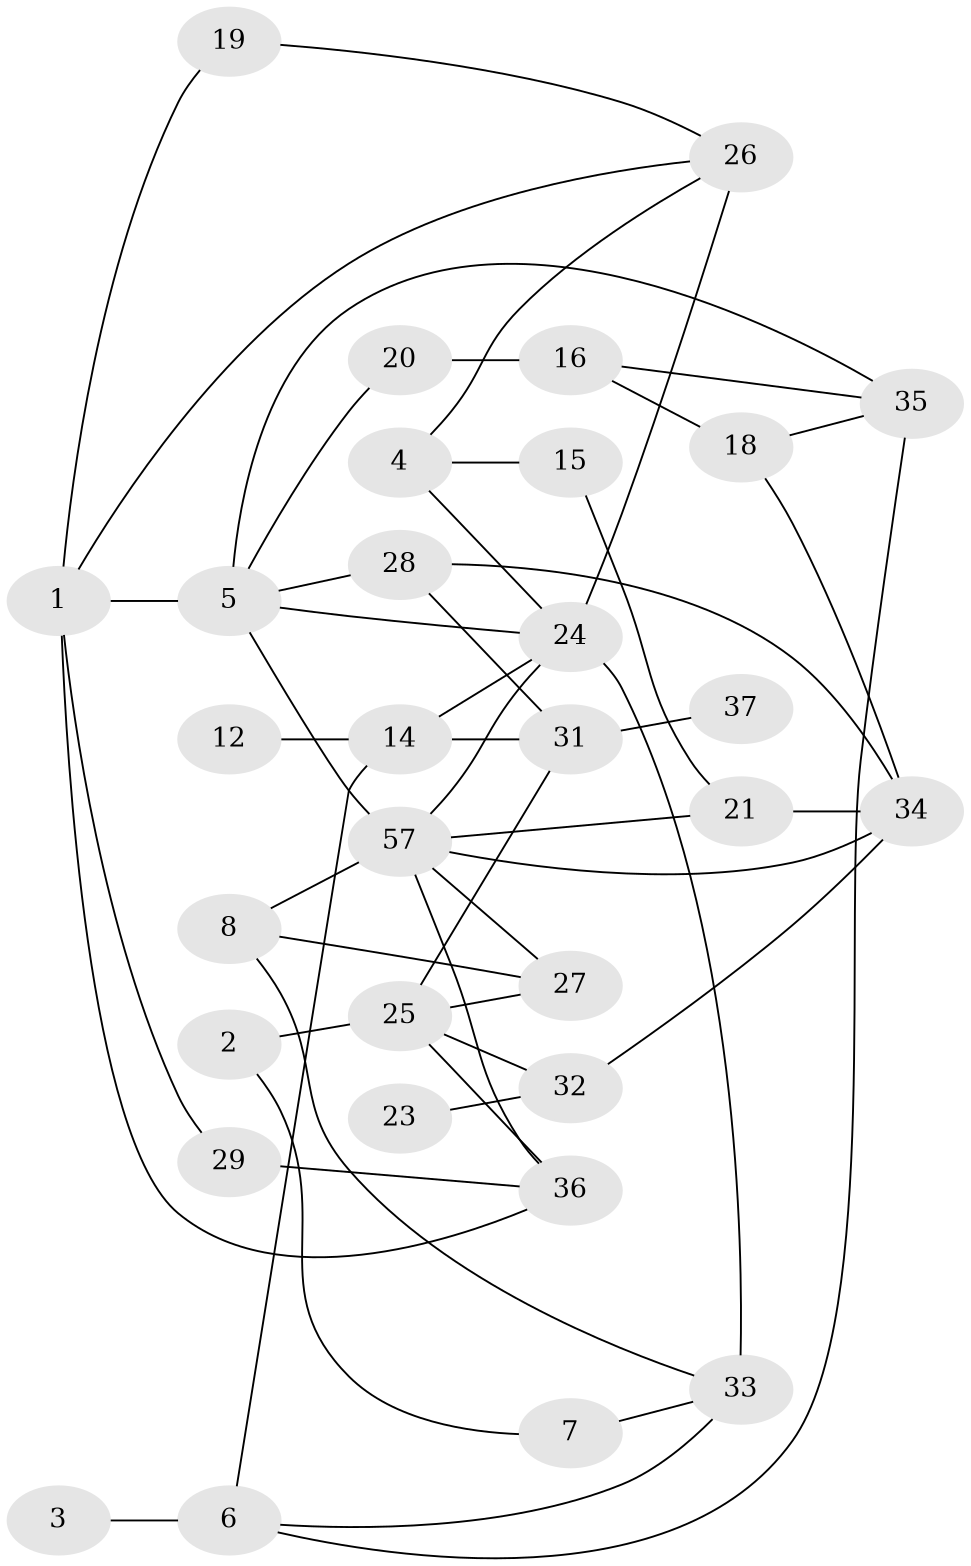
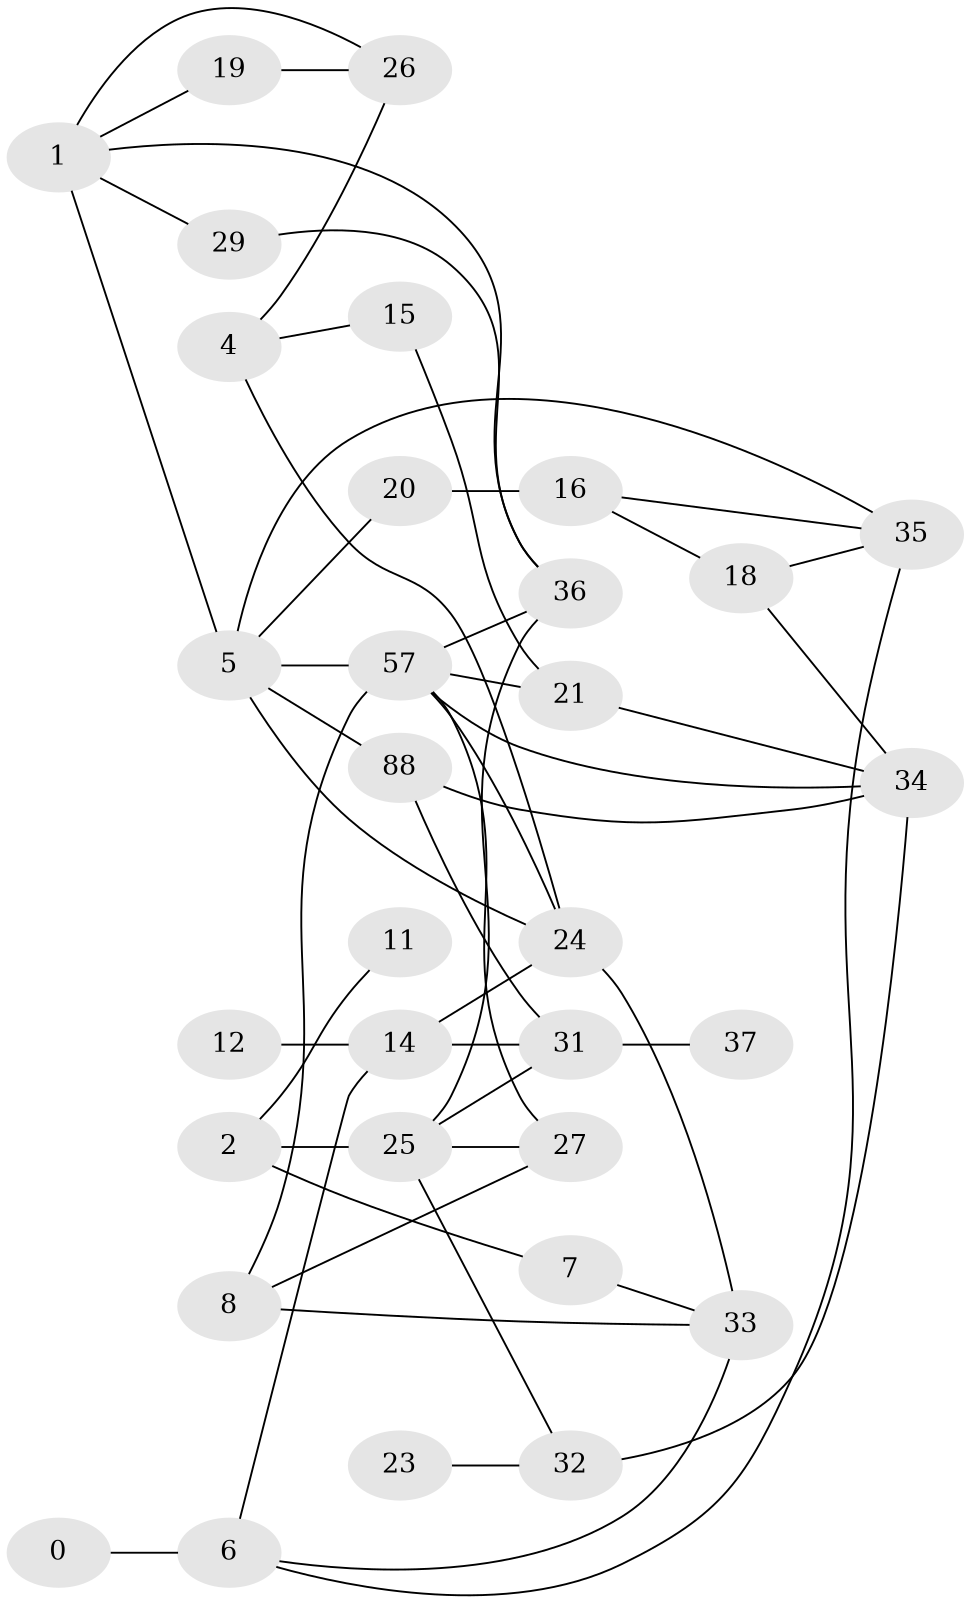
(665, 389) -> none
(400, 565) -> (400, 768)
none -> (400, 942)
(59, 1520) -> (59, 1553)
